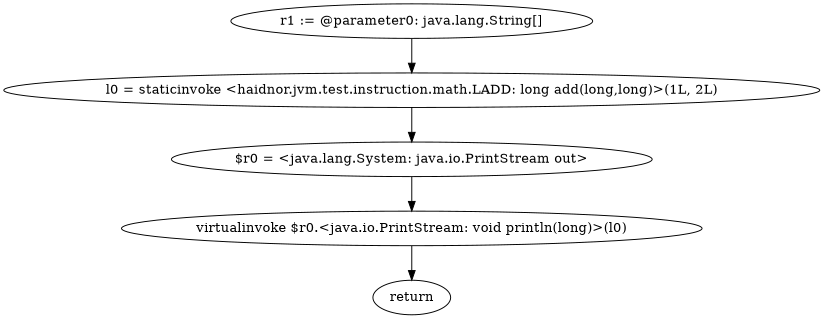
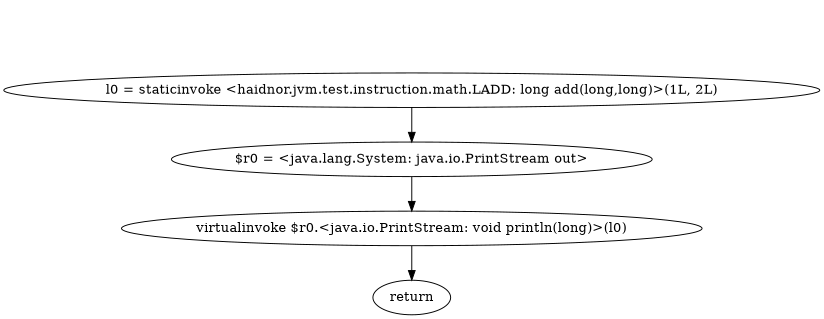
(412, 21) -> none
